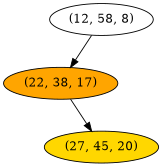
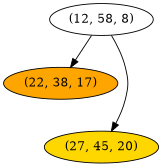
(79, 112) -> (128, 79)
